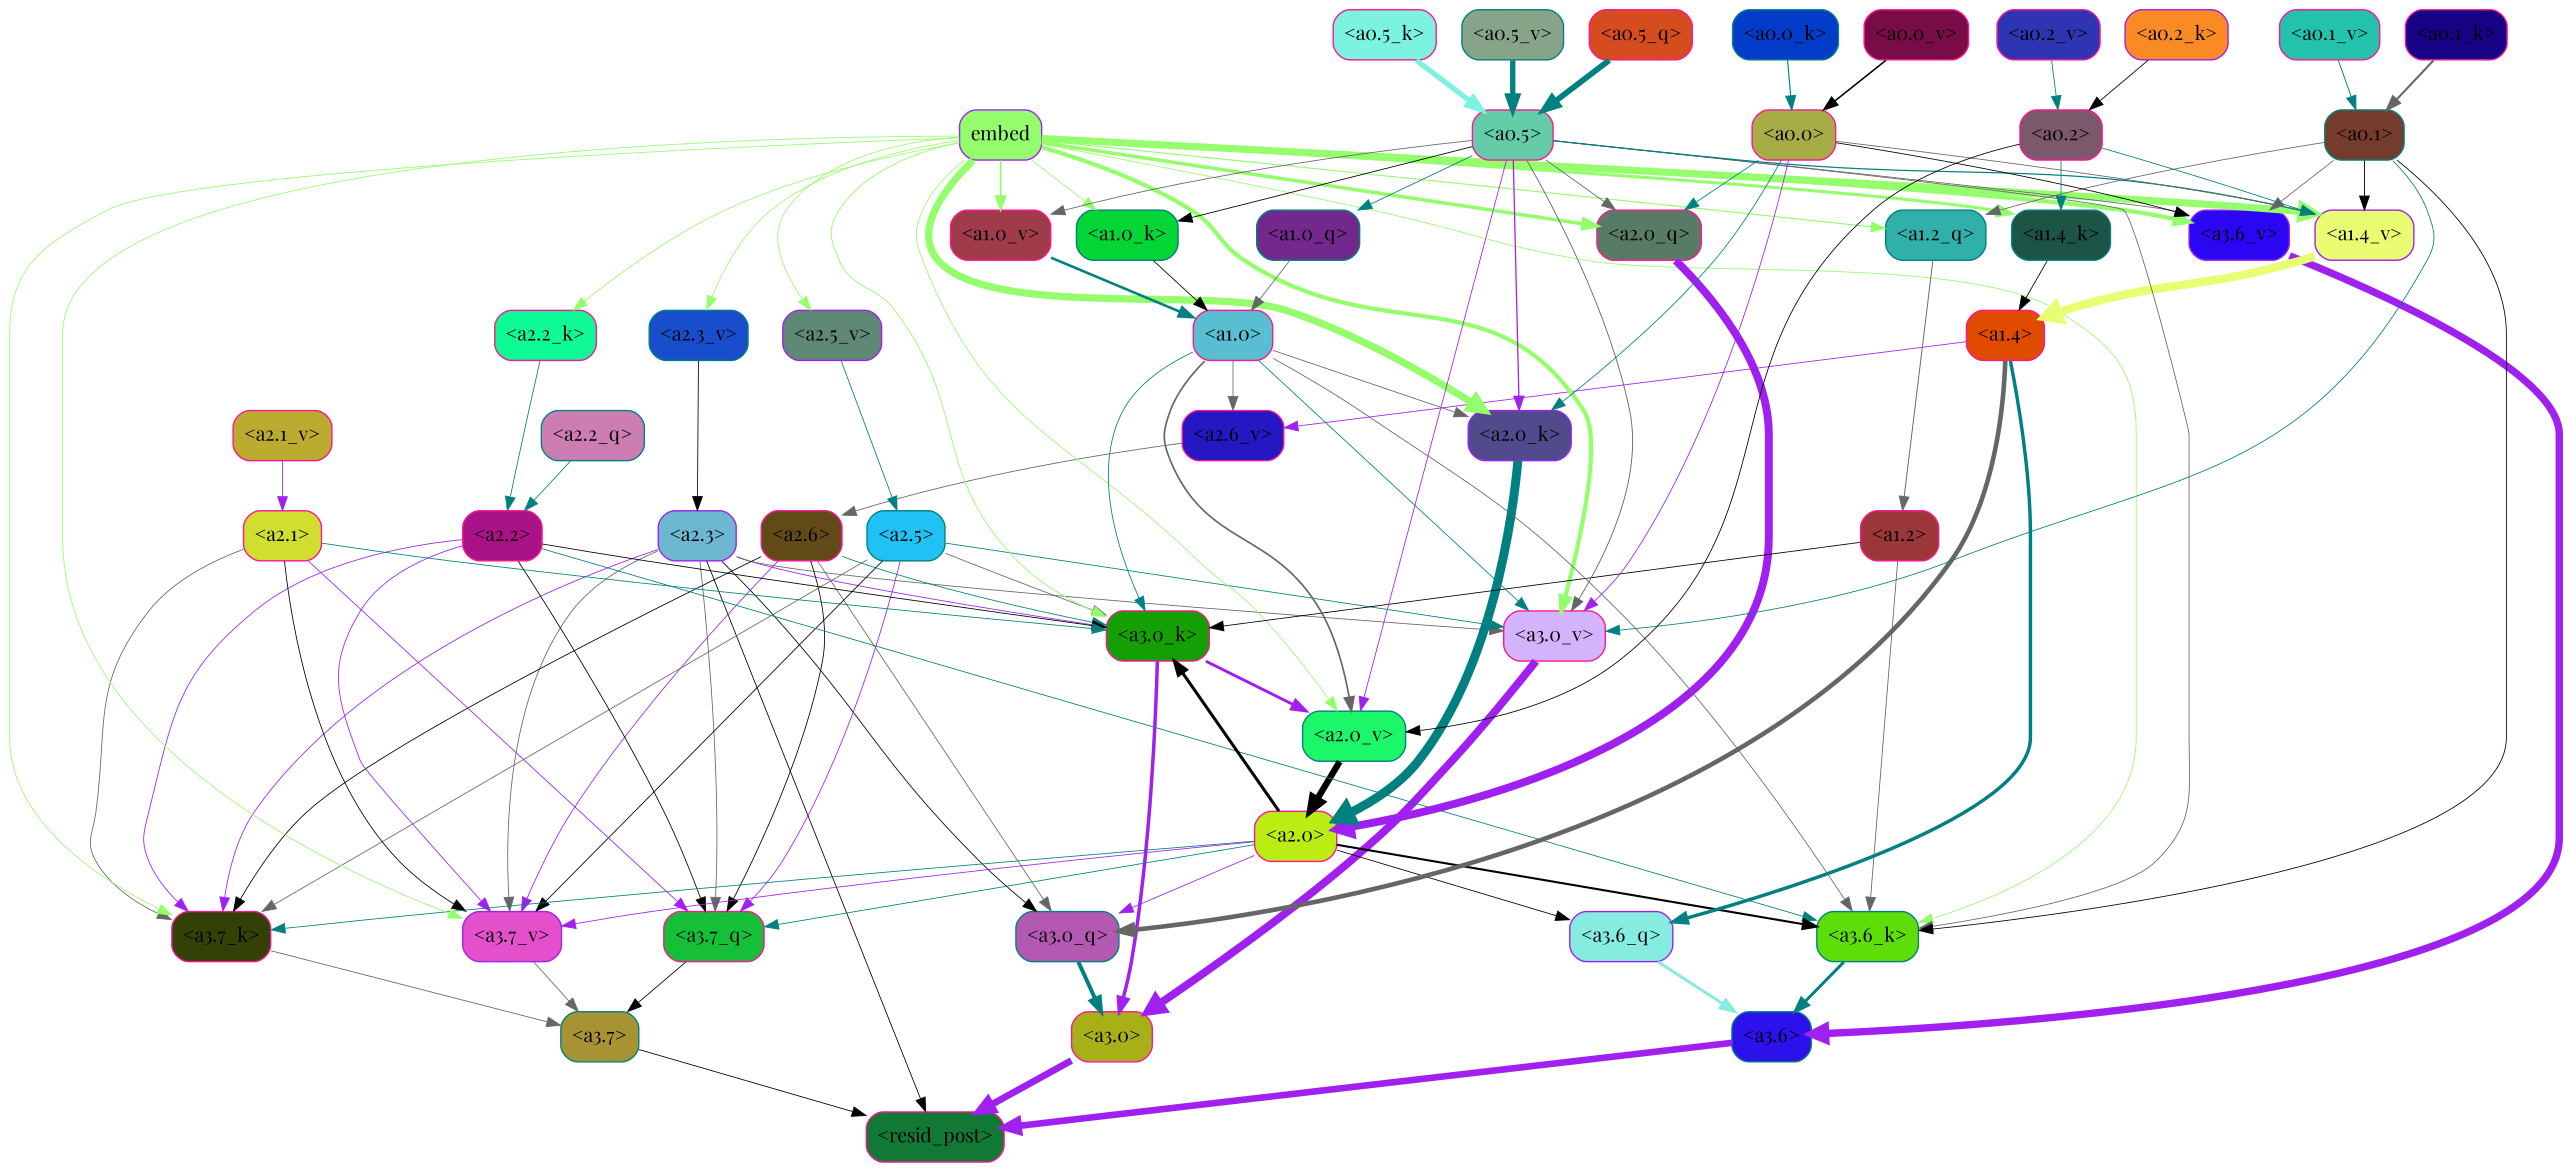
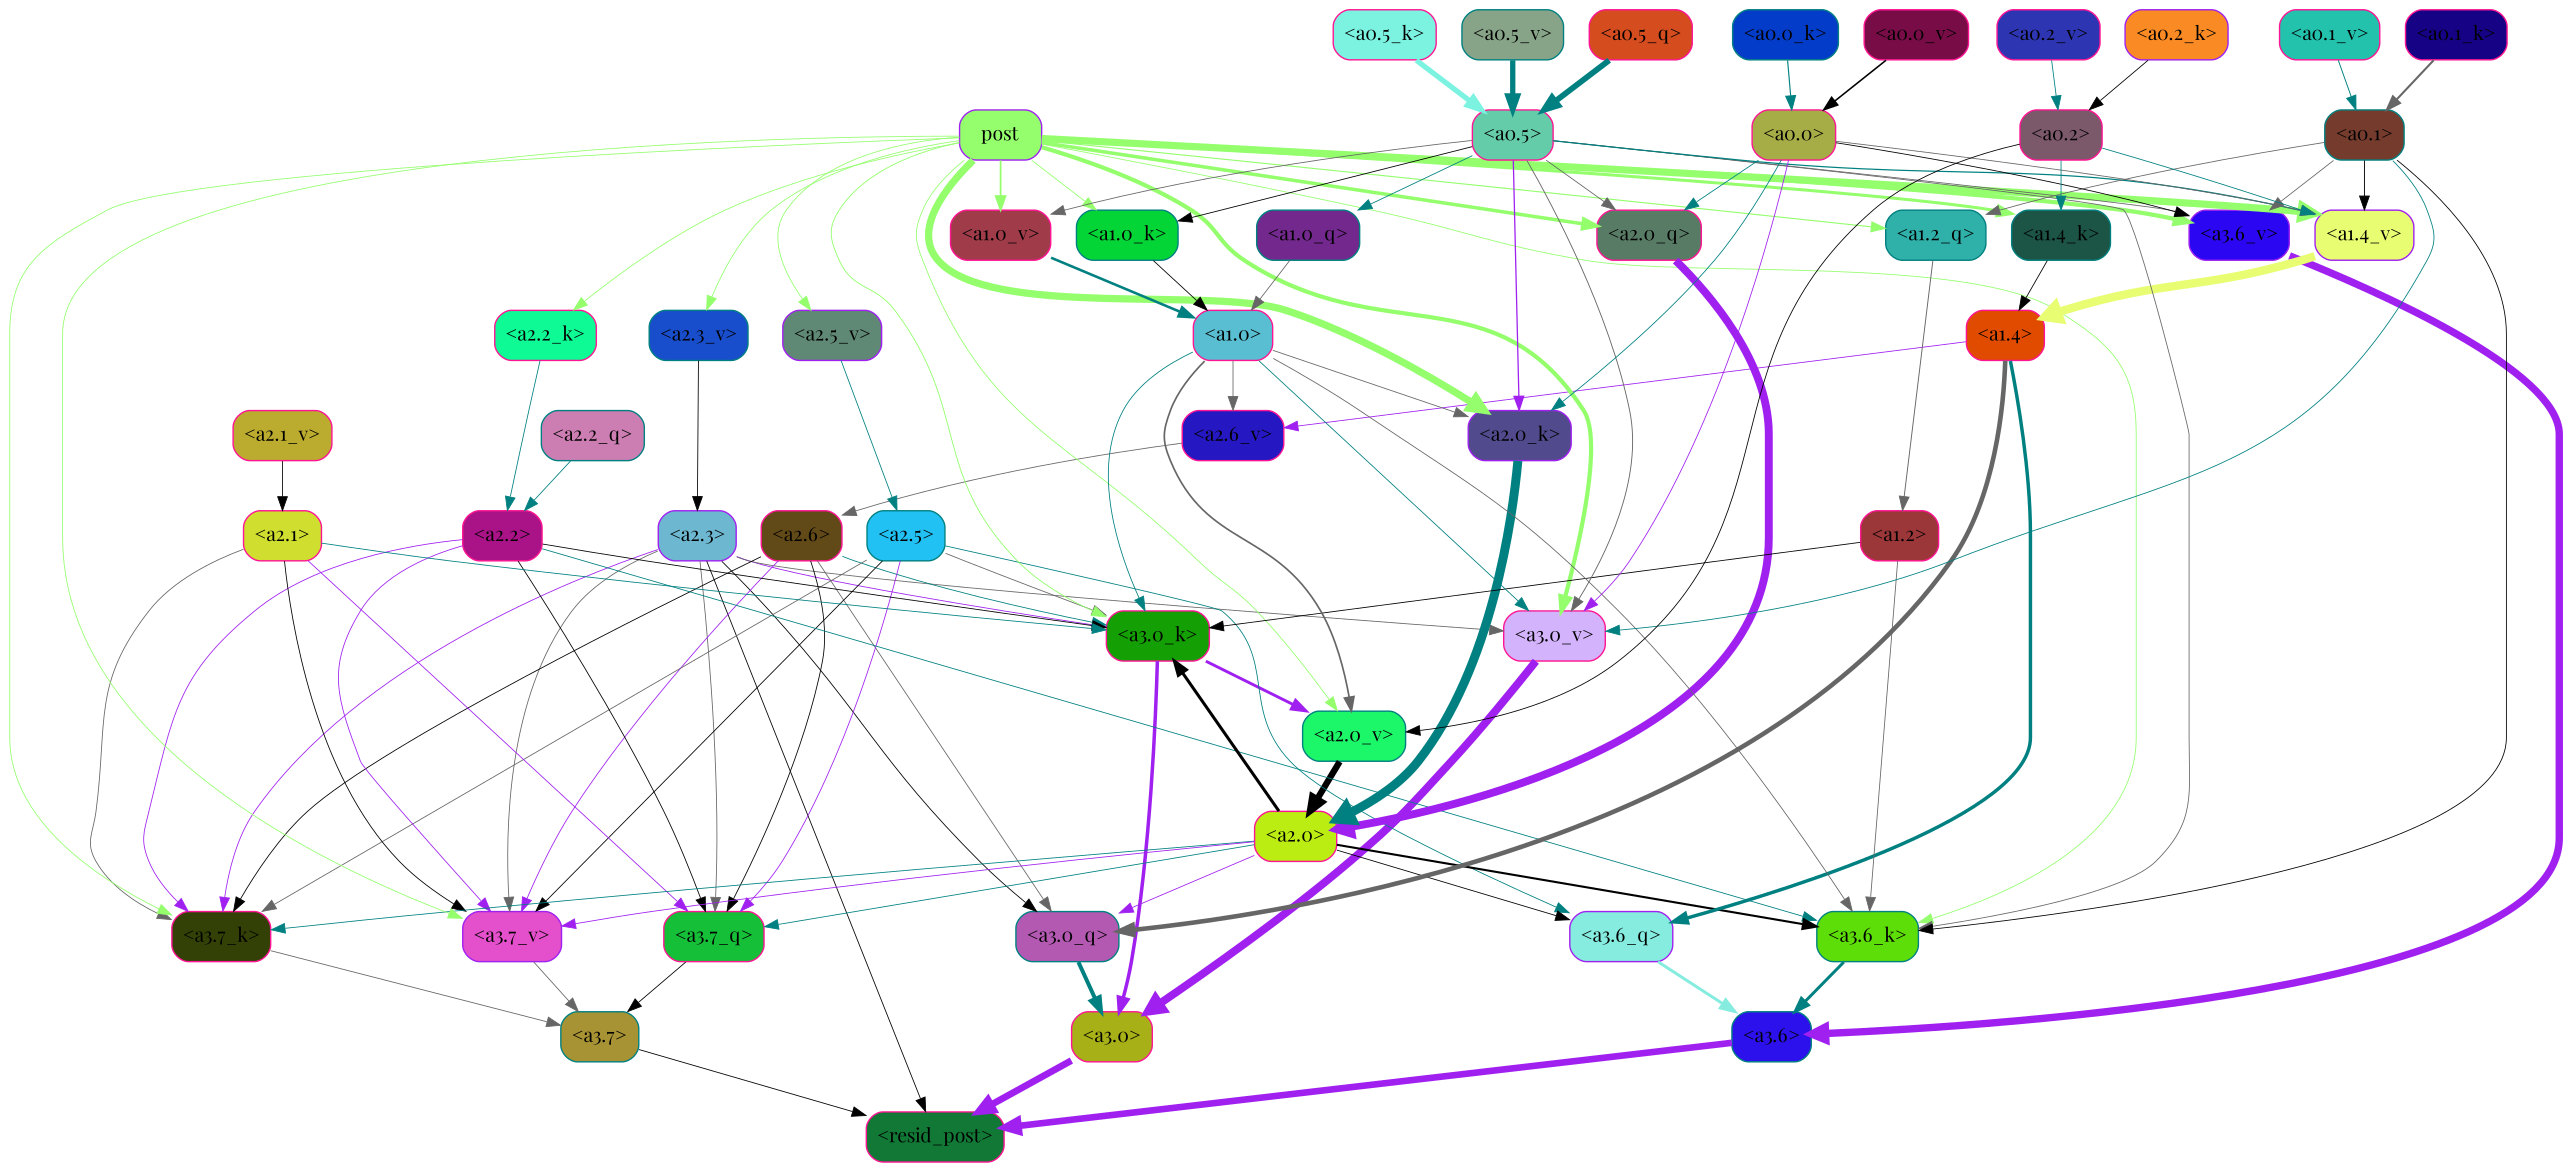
(1001, 135) -> (1001, 135)
(1435, 429) -> none
(283, 479) -> (283, 479)
(1204, 582) -> (1257, 676)
